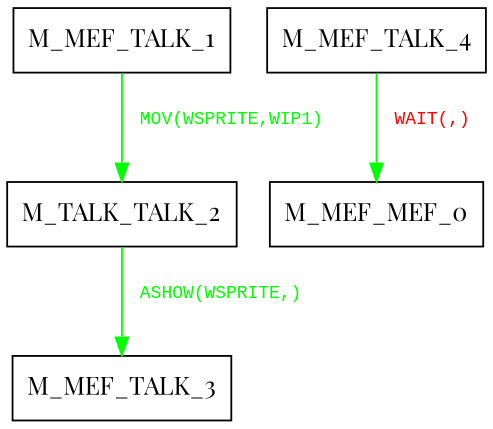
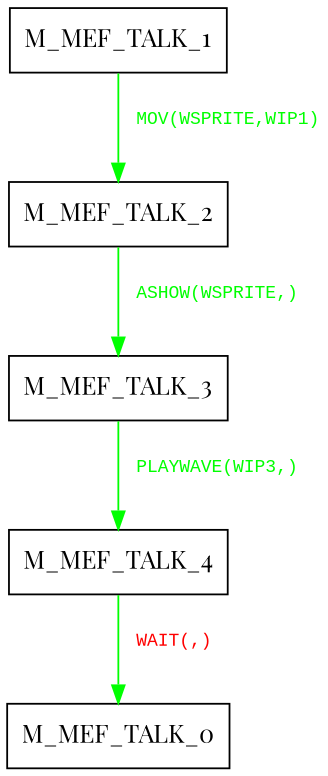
(122, 214) -> (118, 214)
(377, 214) -> (118, 736)
none -> (118, 466)
